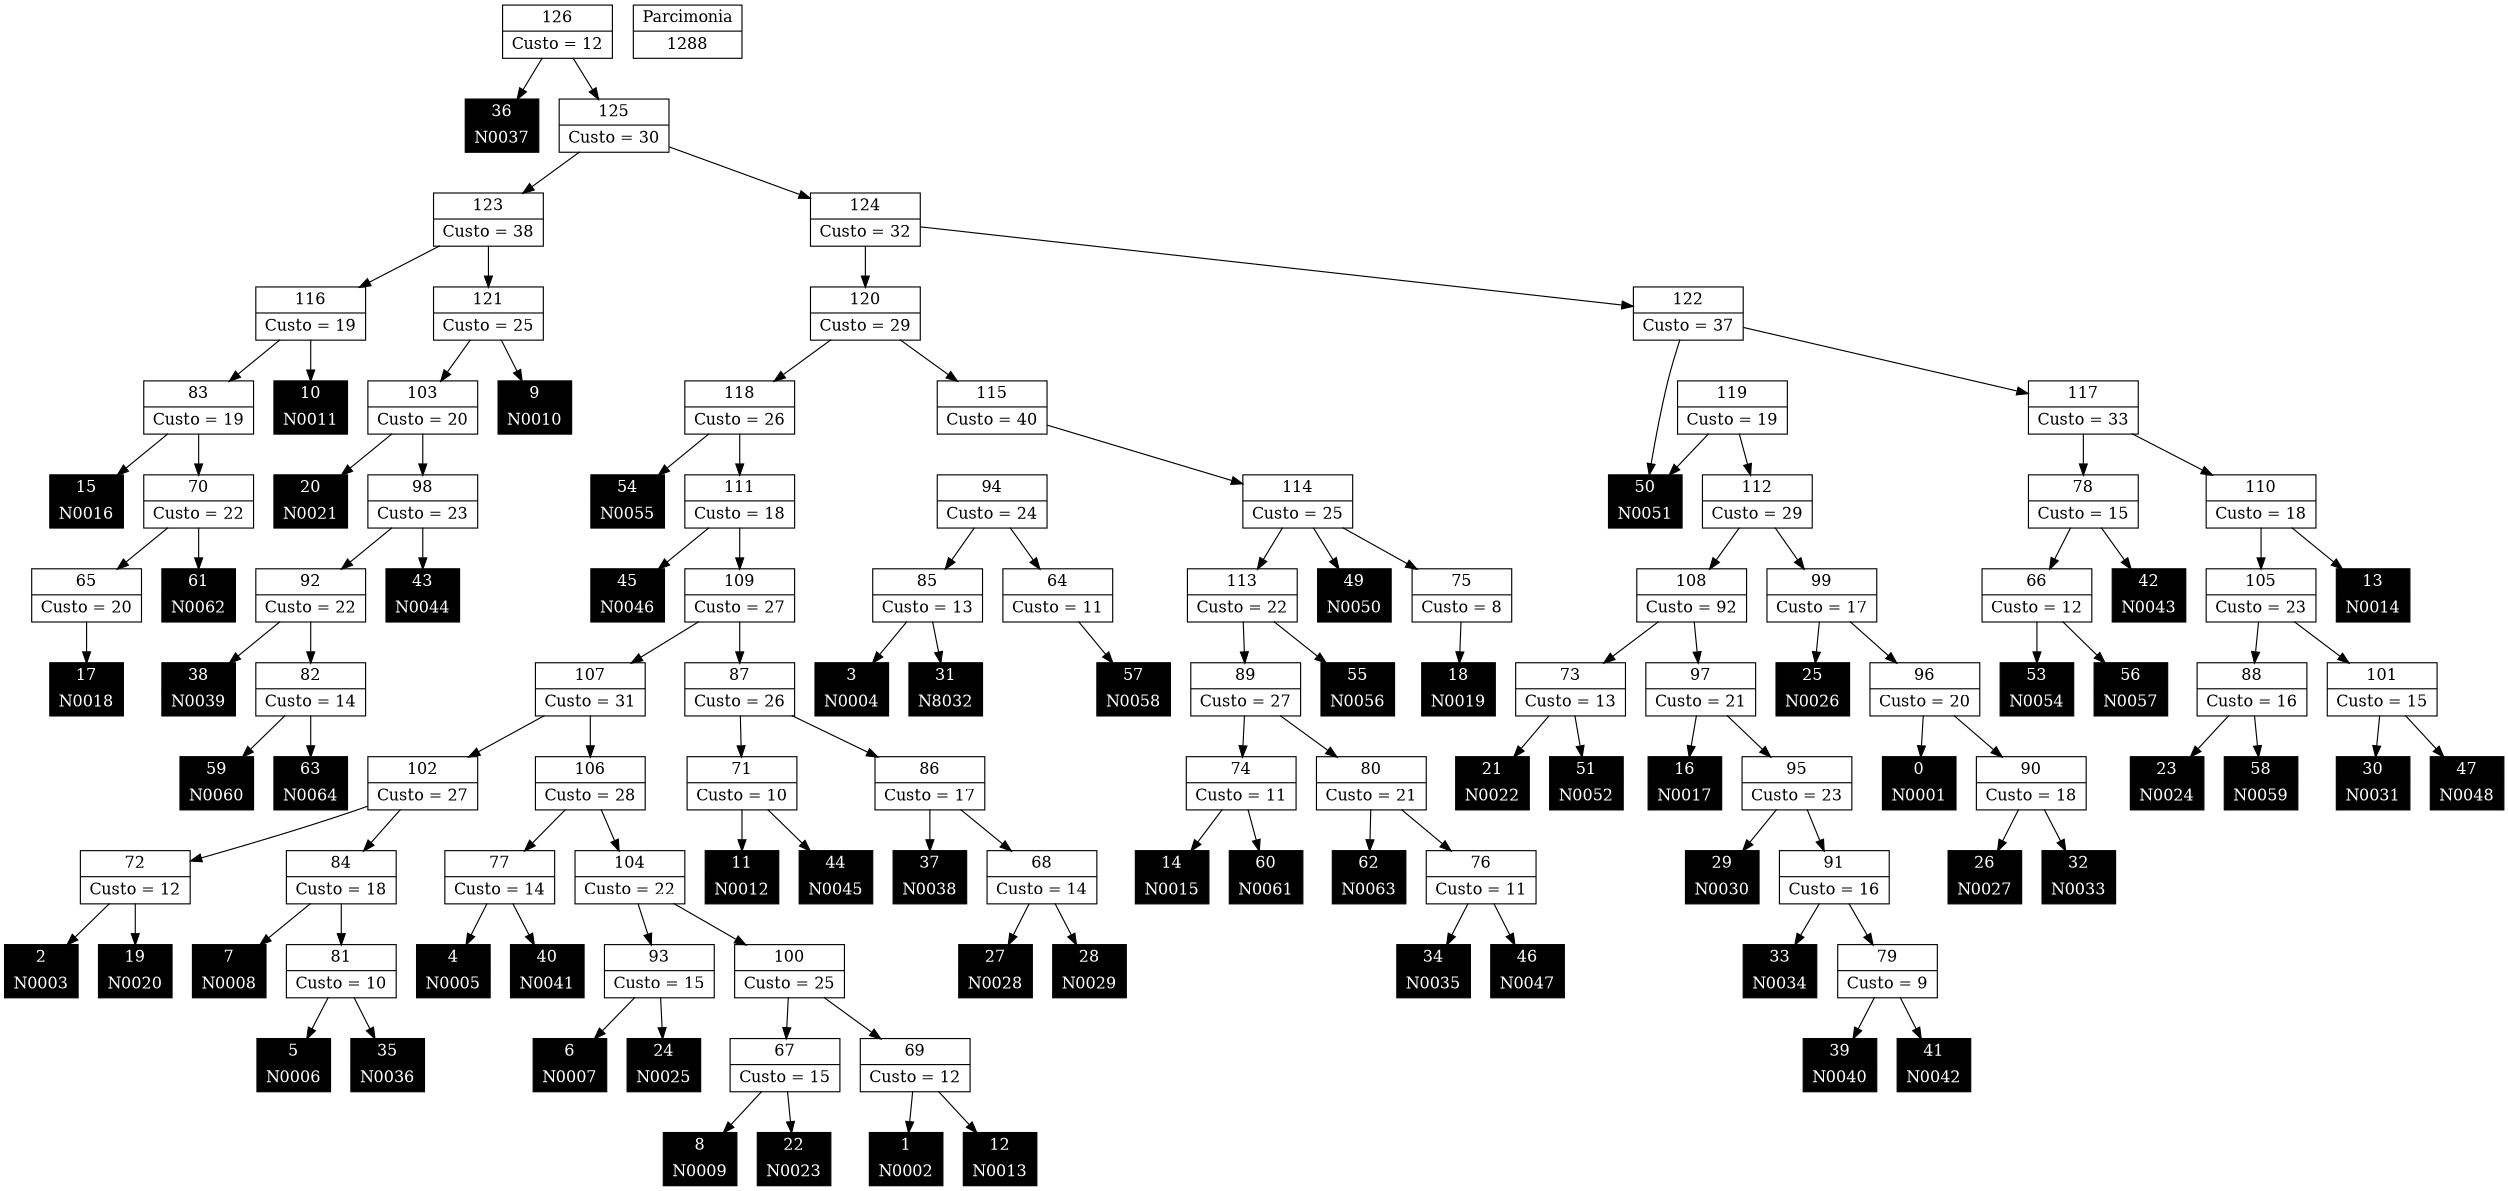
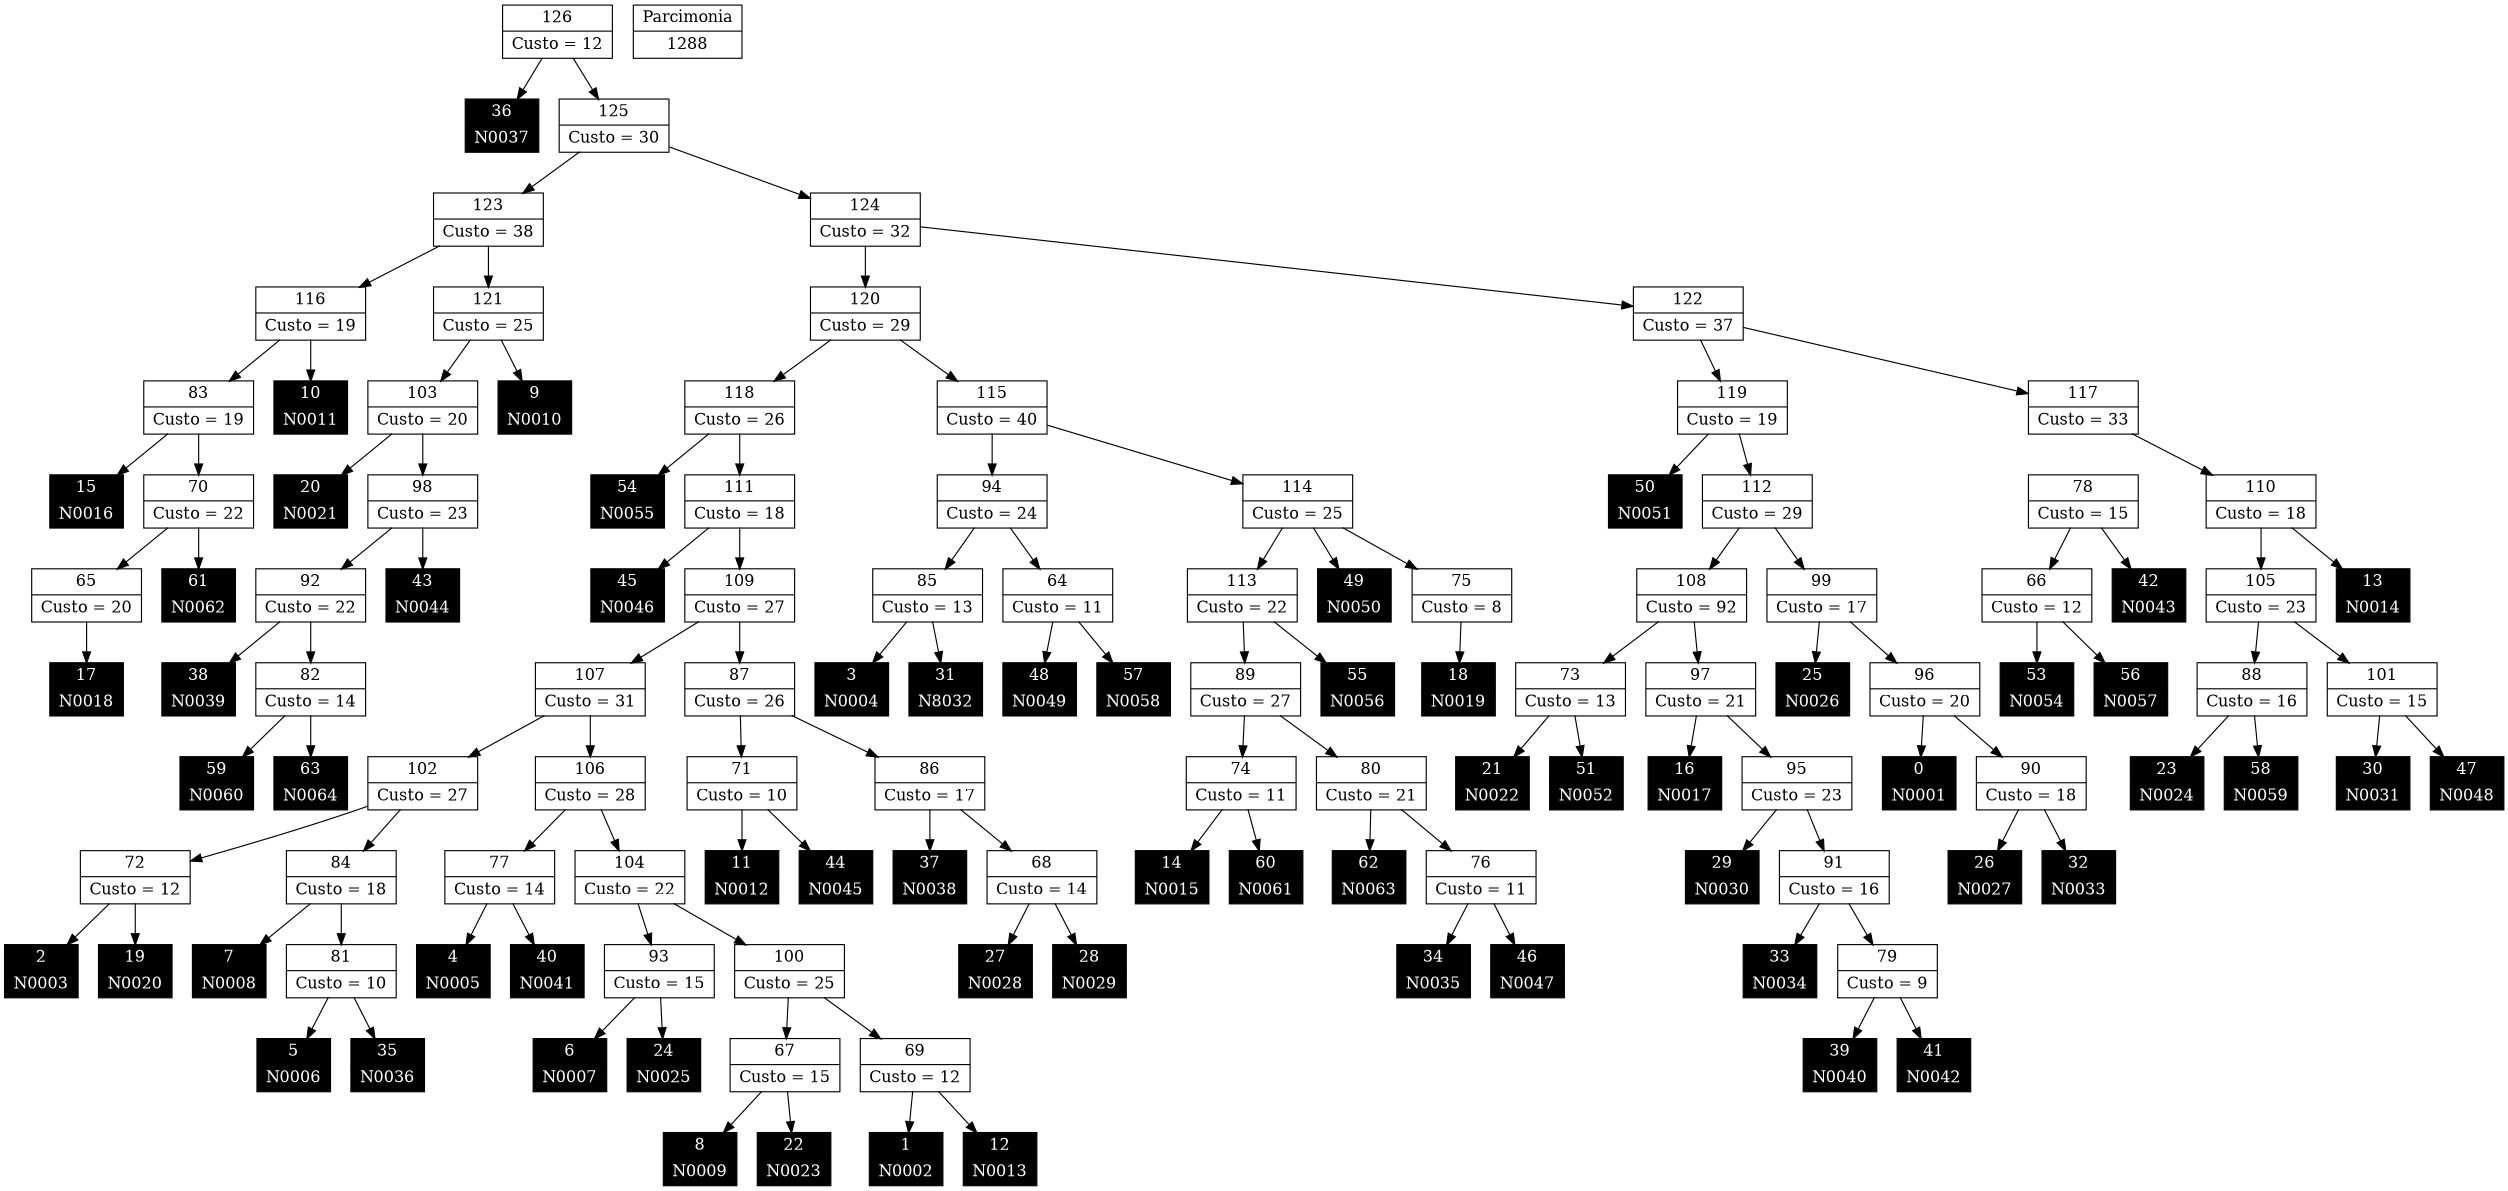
(1663, 401) -> (1708, 355)
none -> (992, 449)
(2083, 449) -> none
none -> (1040, 689)
